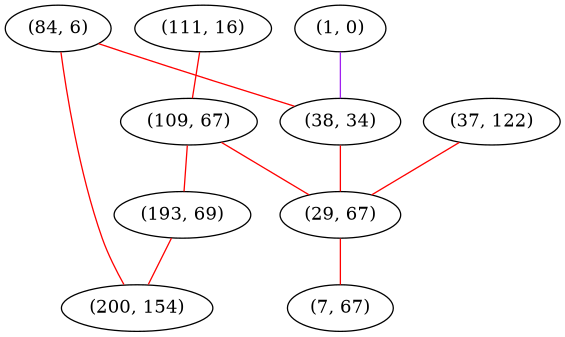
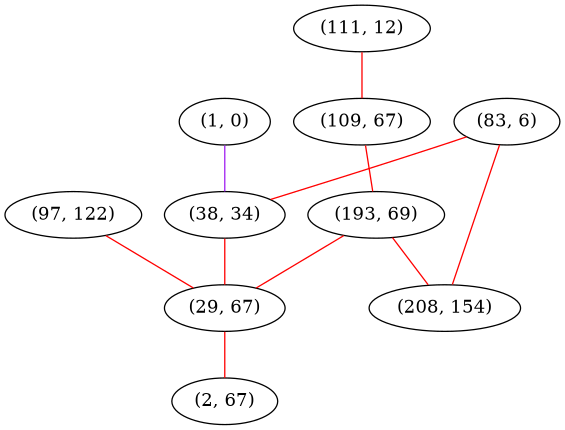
(58, 28) -> (507, 122)
(203, 28) -> (362, 28)
(492, 122) -> (73, 215)
(265, 169) -> (300, 262)
(137, 308) -> (445, 308)
(340, 308) -> (225, 401)
